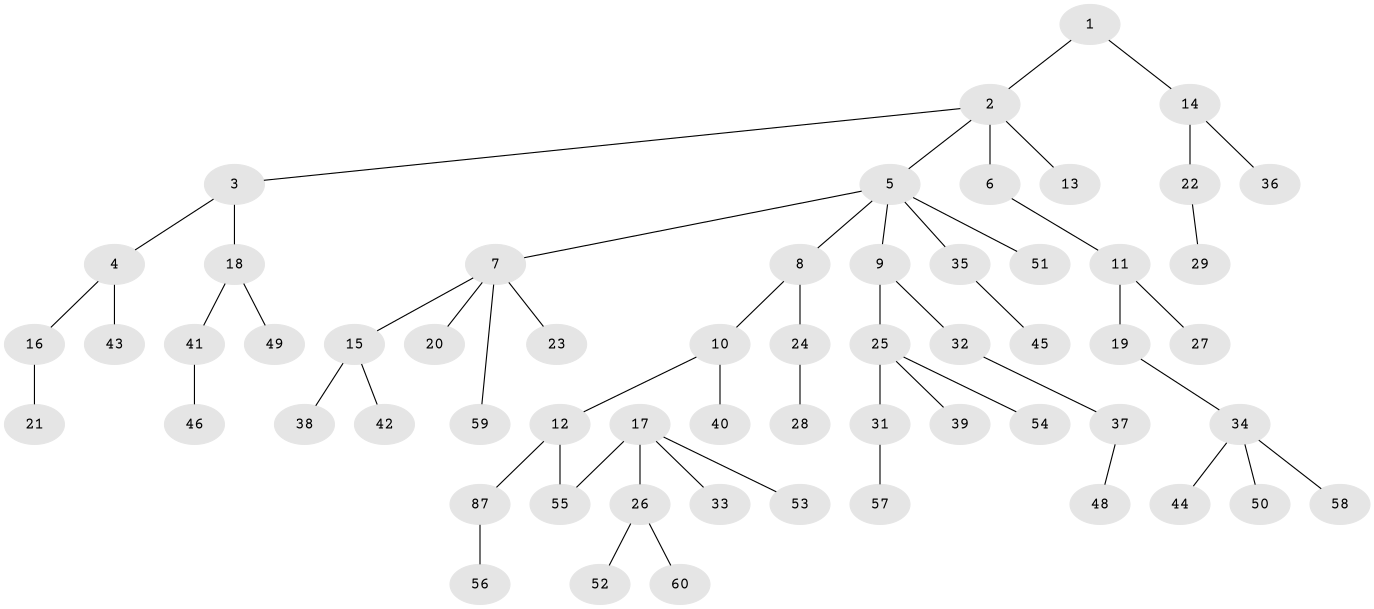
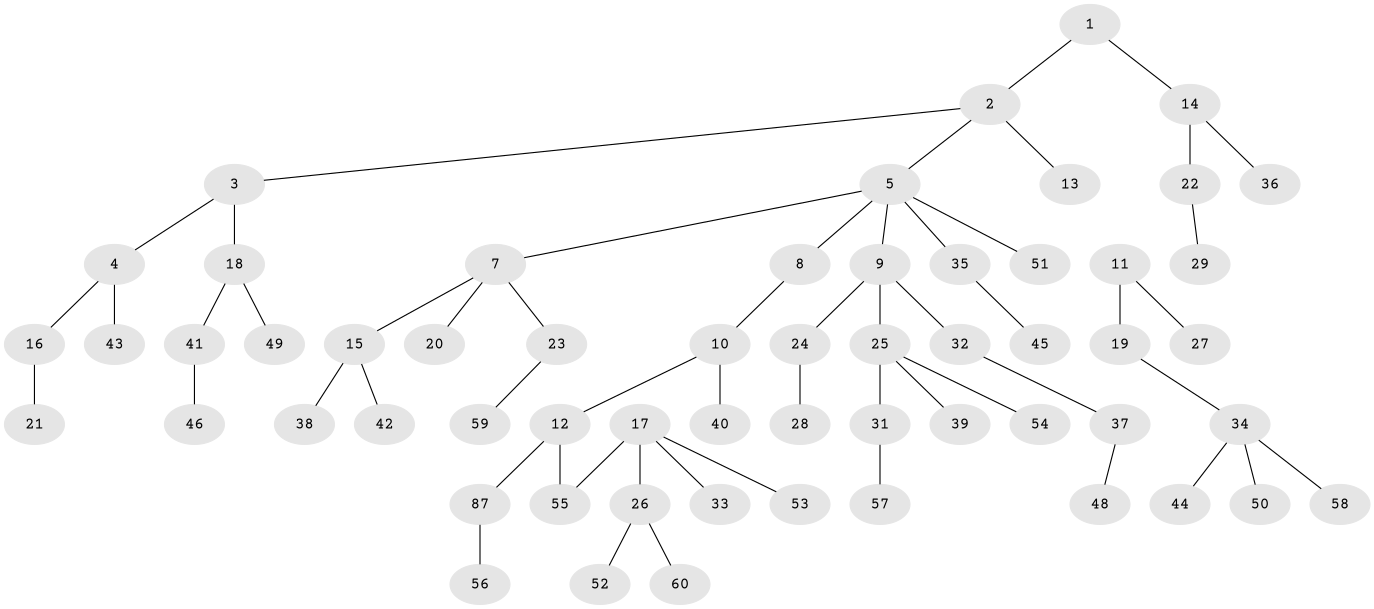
(990, 184) -> none
(800, 305) -> (840, 304)
(488, 344) -> (518, 384)
